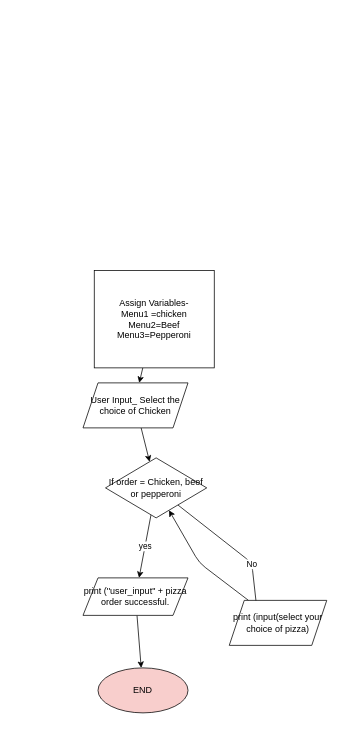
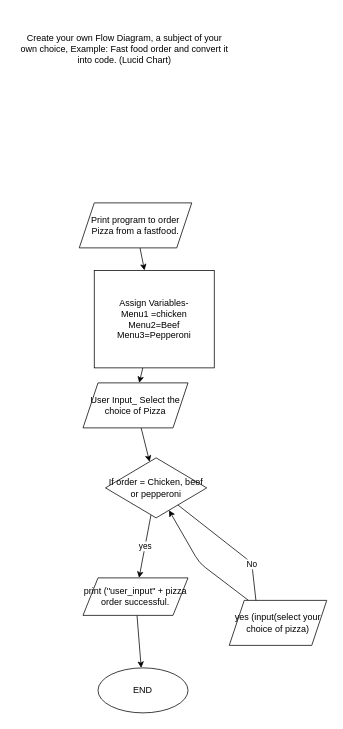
none -> (124, 49)
none -> (135, 225)
none -> (142, 257)
(135, 405) -> (135, 405)
(278, 623) -> (278, 623)
(143, 690) -> (143, 690)
